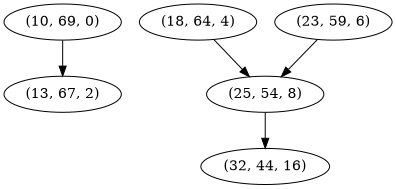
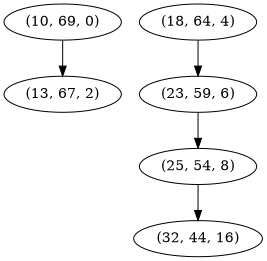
(228, 54) -> (198, 53)
